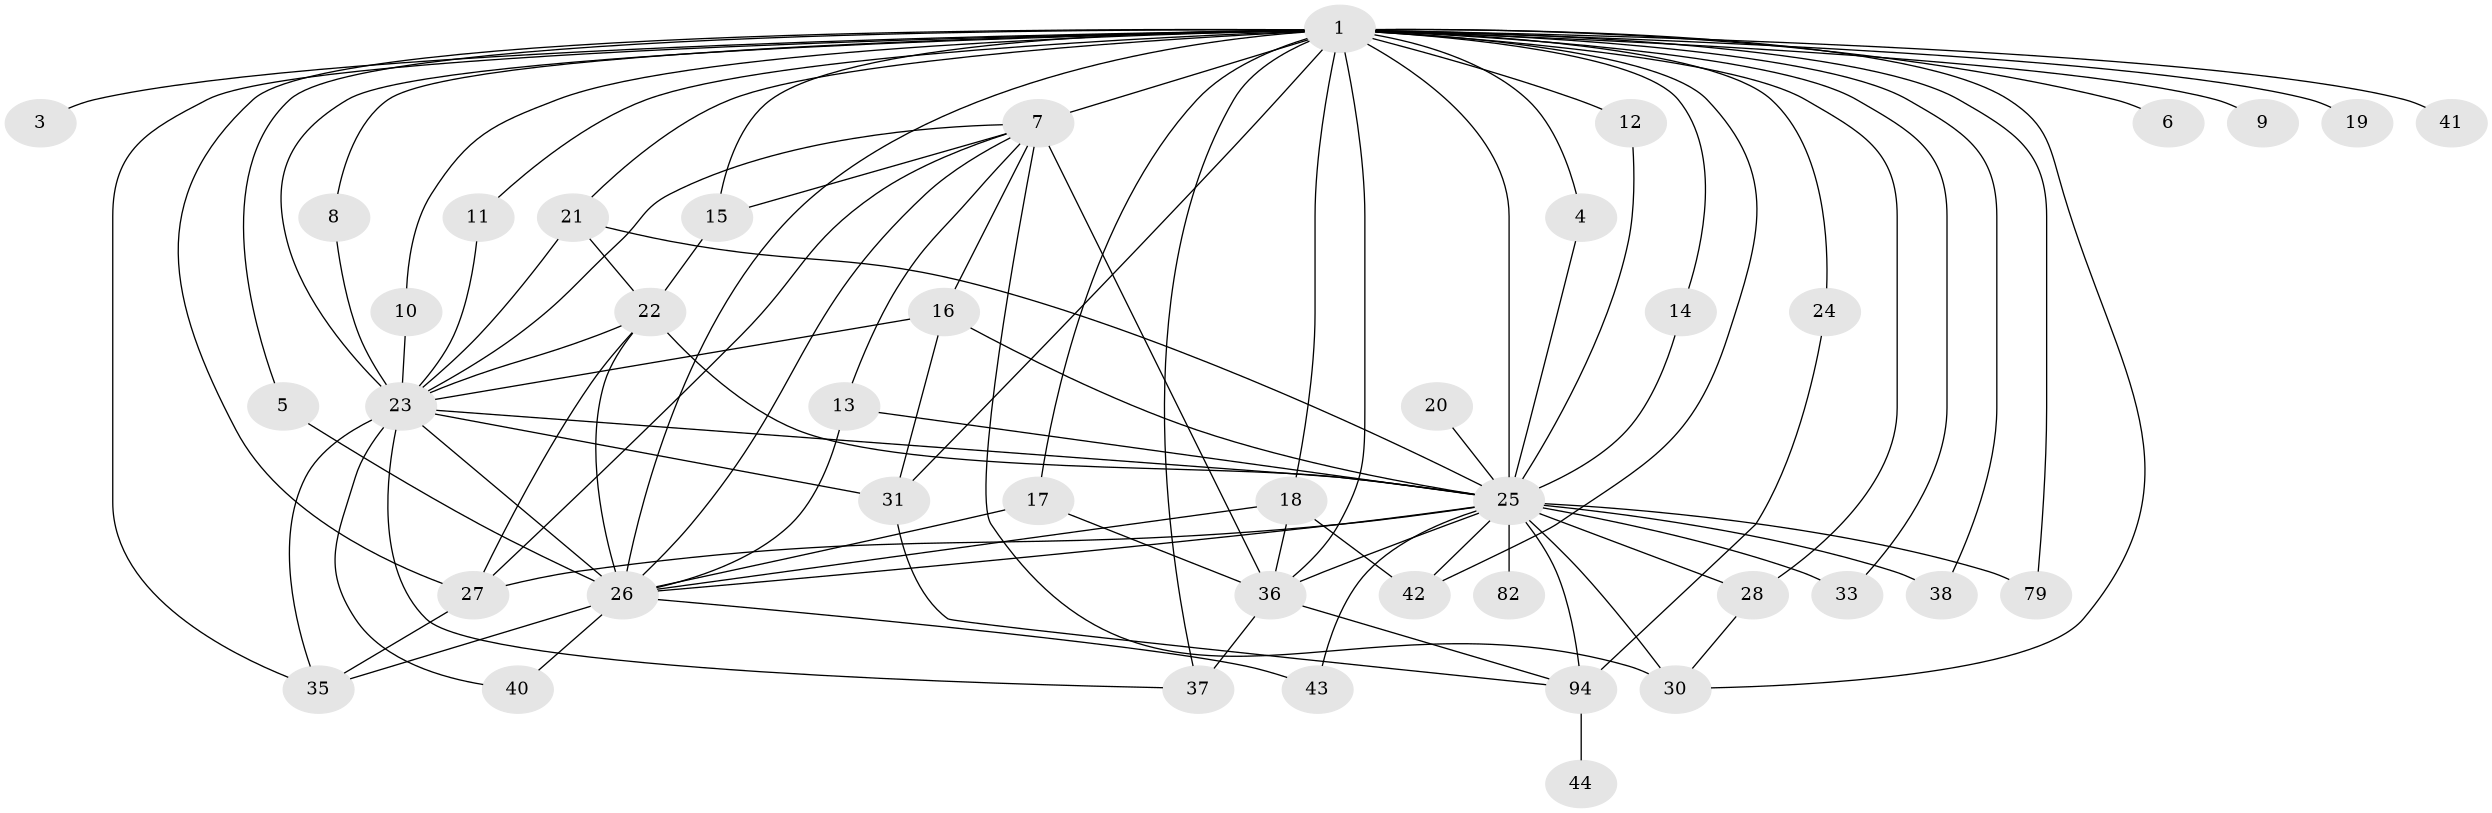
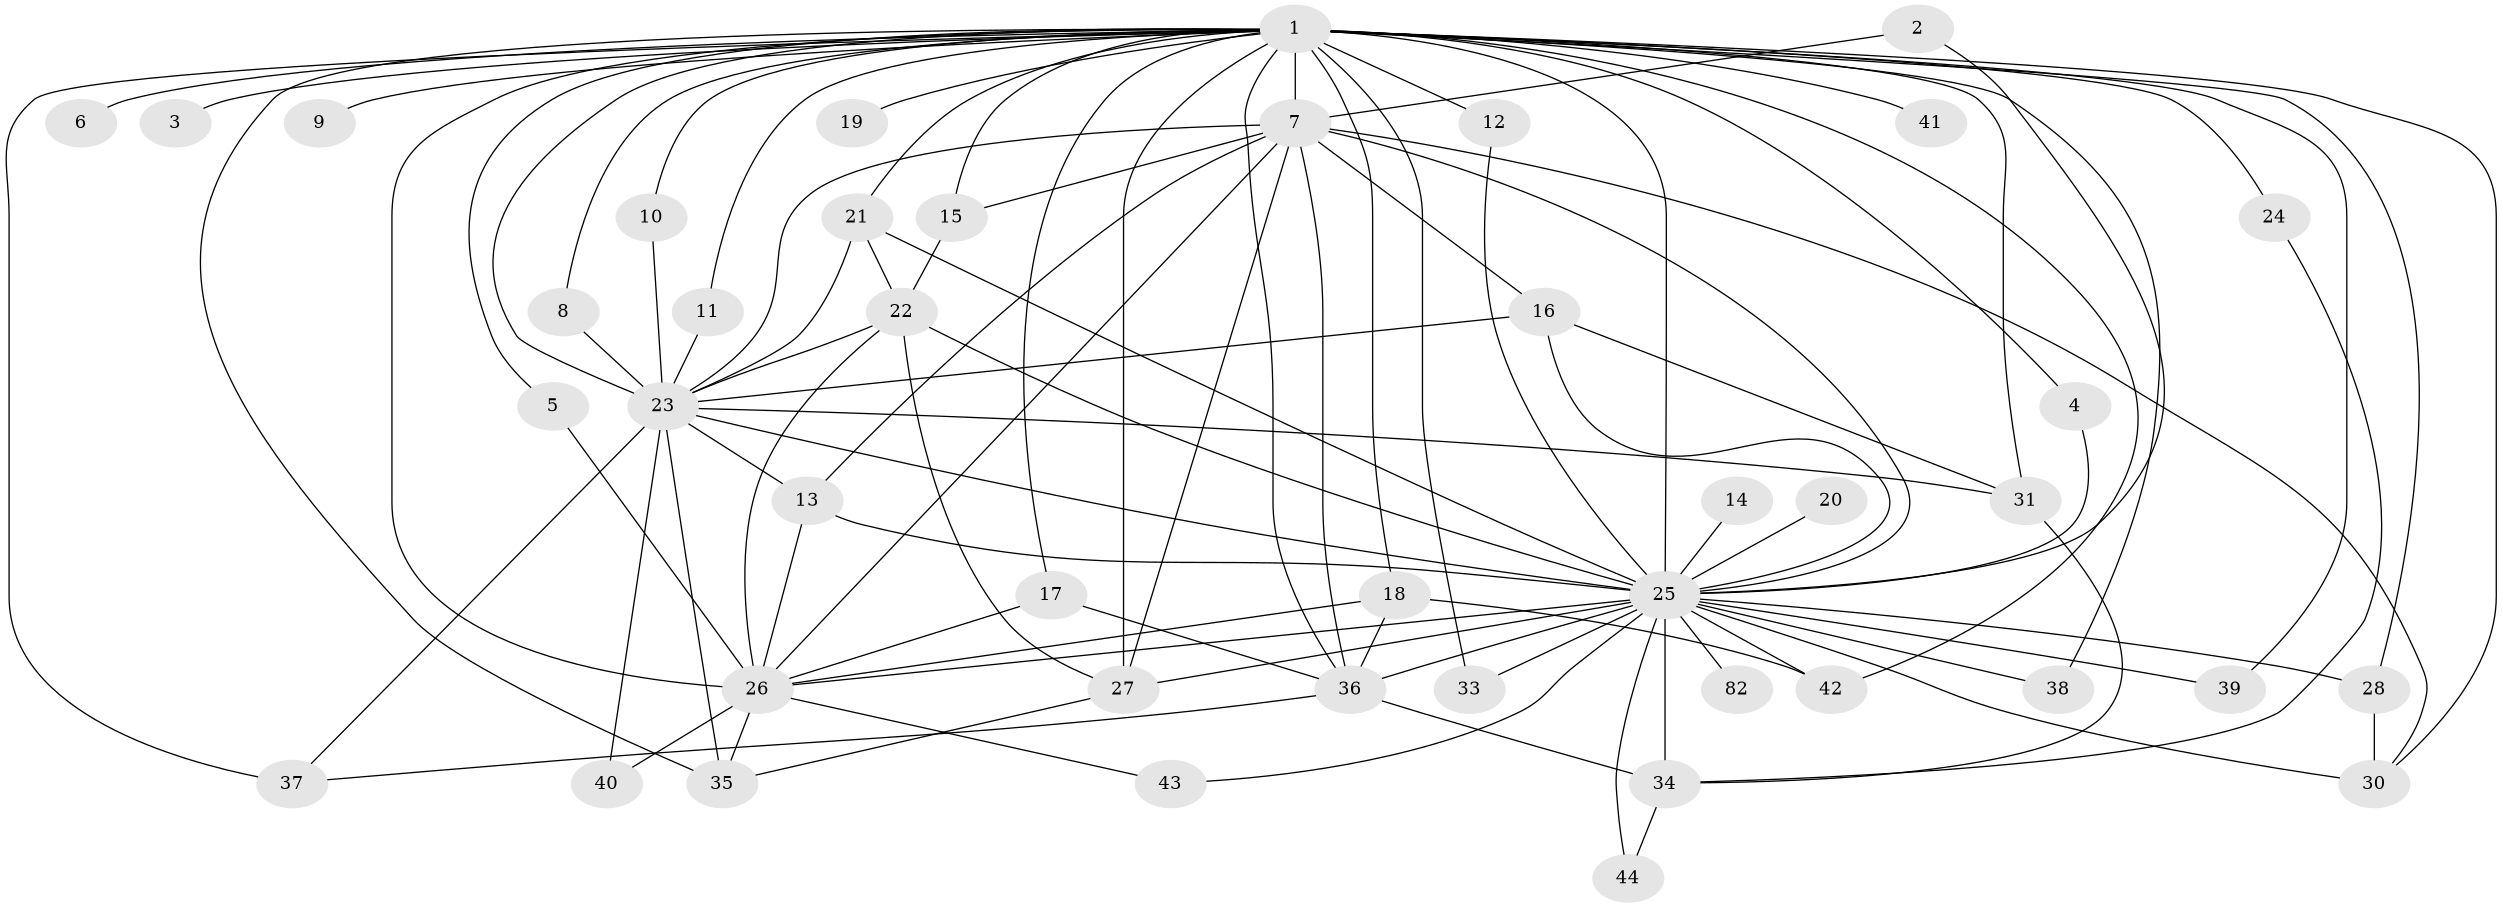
none -> (1918, 29)
(1639, 76) -> none
none -> (1762, 323)
(508, 497) -> (736, 454)
(2036, 595) -> (2230, 690)
(1581, 690) -> (1665, 784)
none -> (1622, 735)
